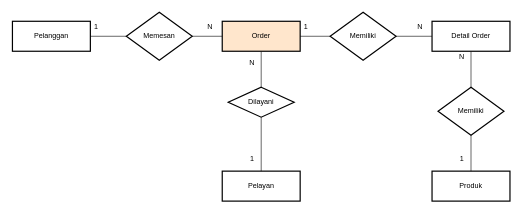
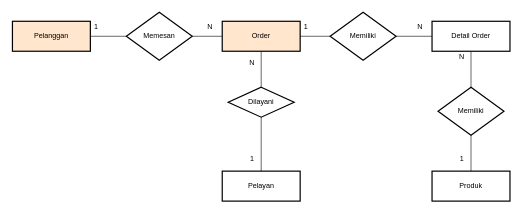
(51, 36) -> (51, 36)
